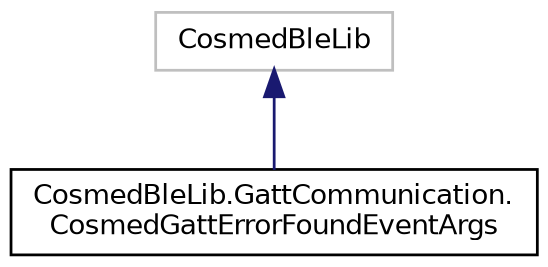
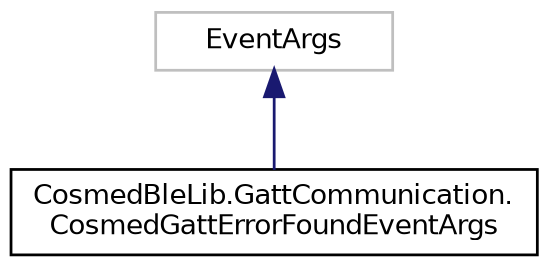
(274, 41) -> (274, 41)
